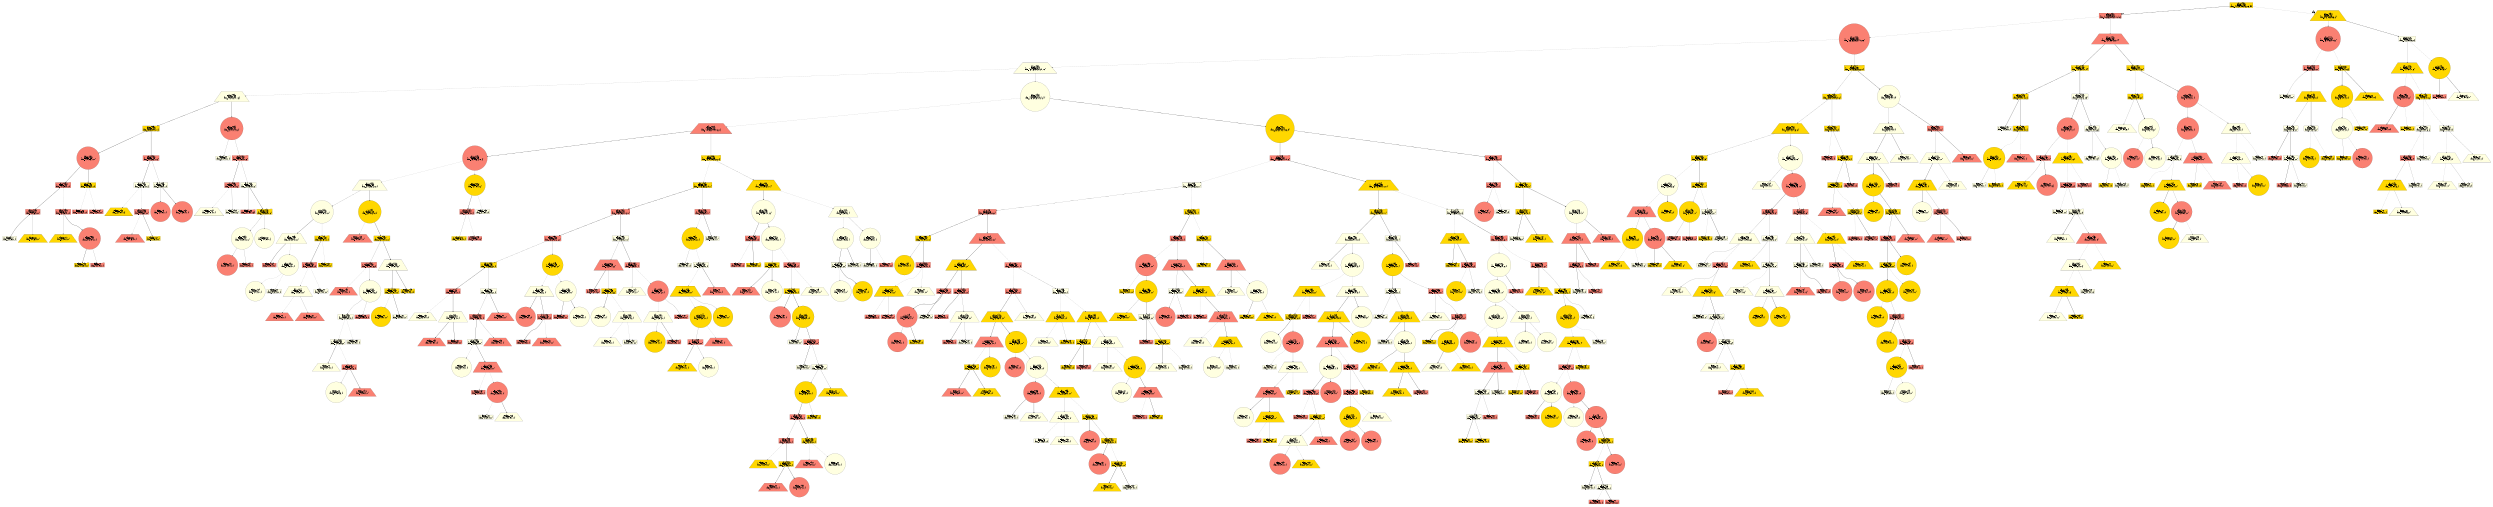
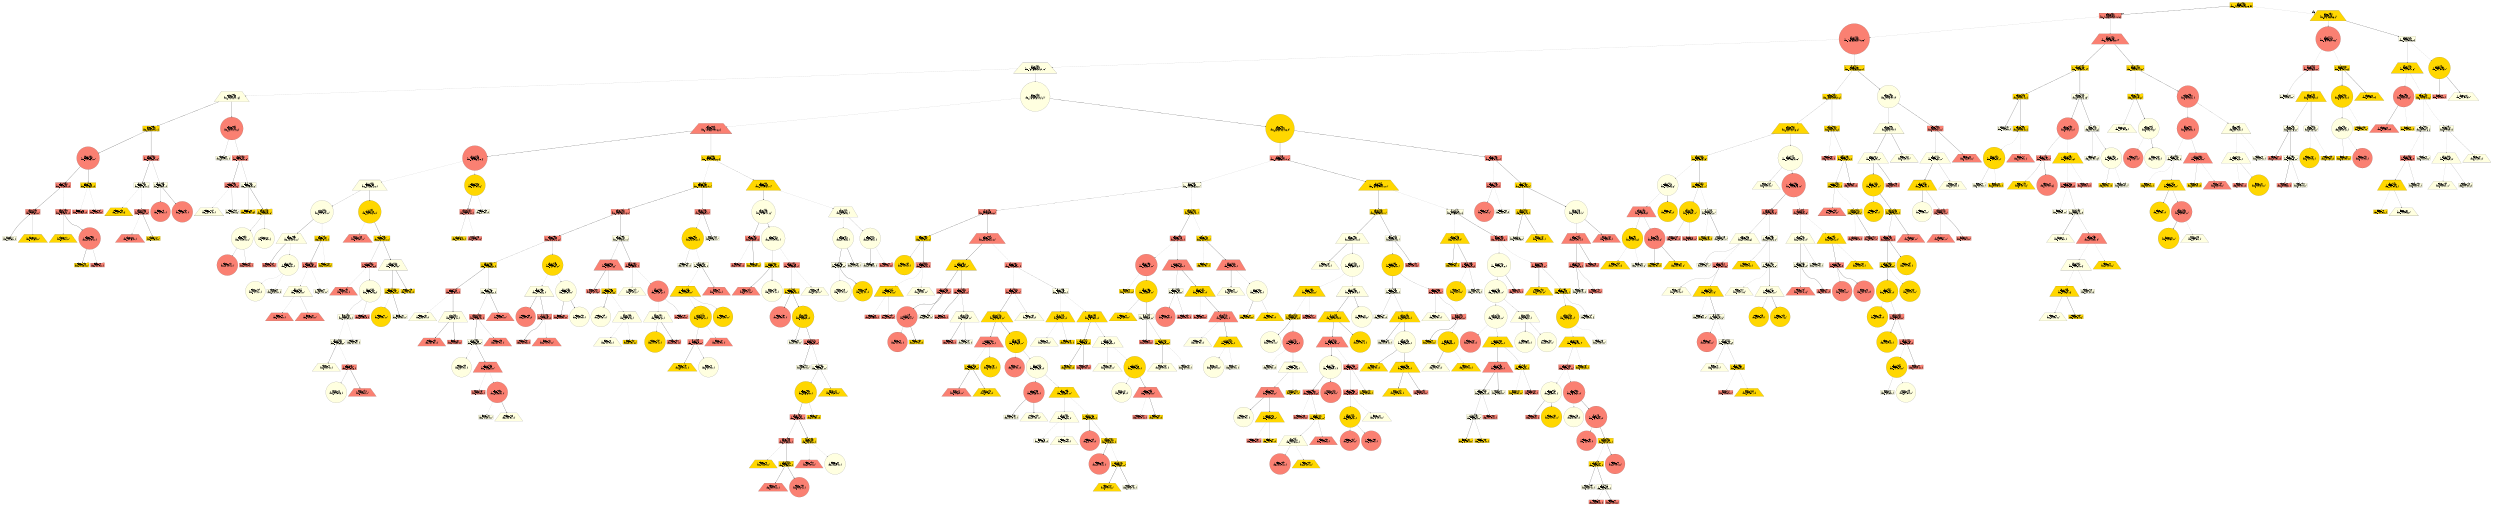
(248, 212) -> (248, 212)
(630, 342) -> (630, 342)
